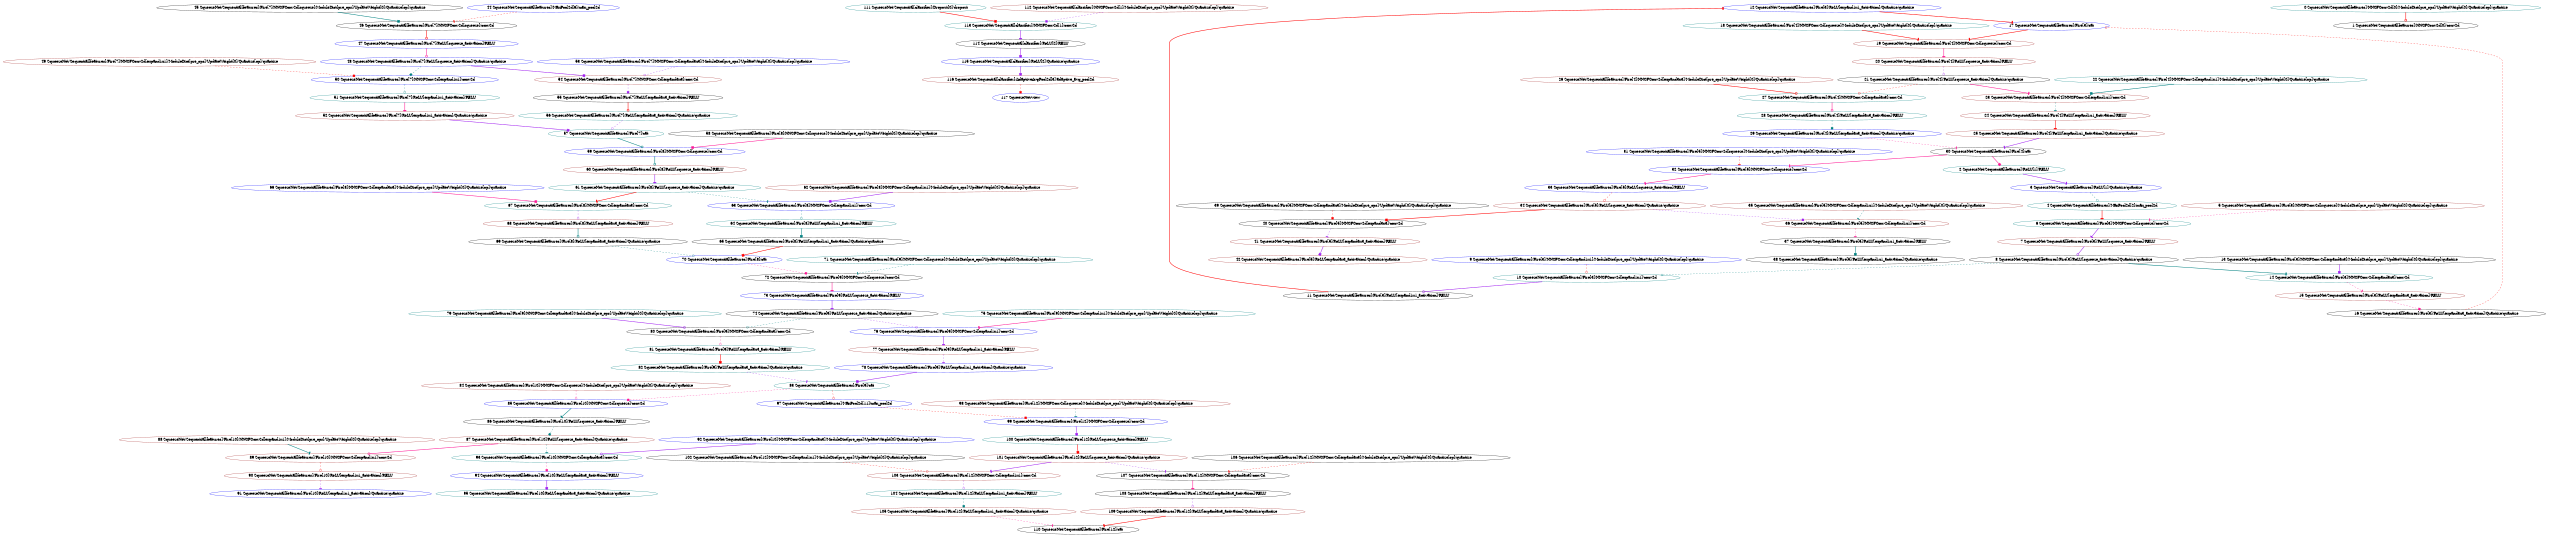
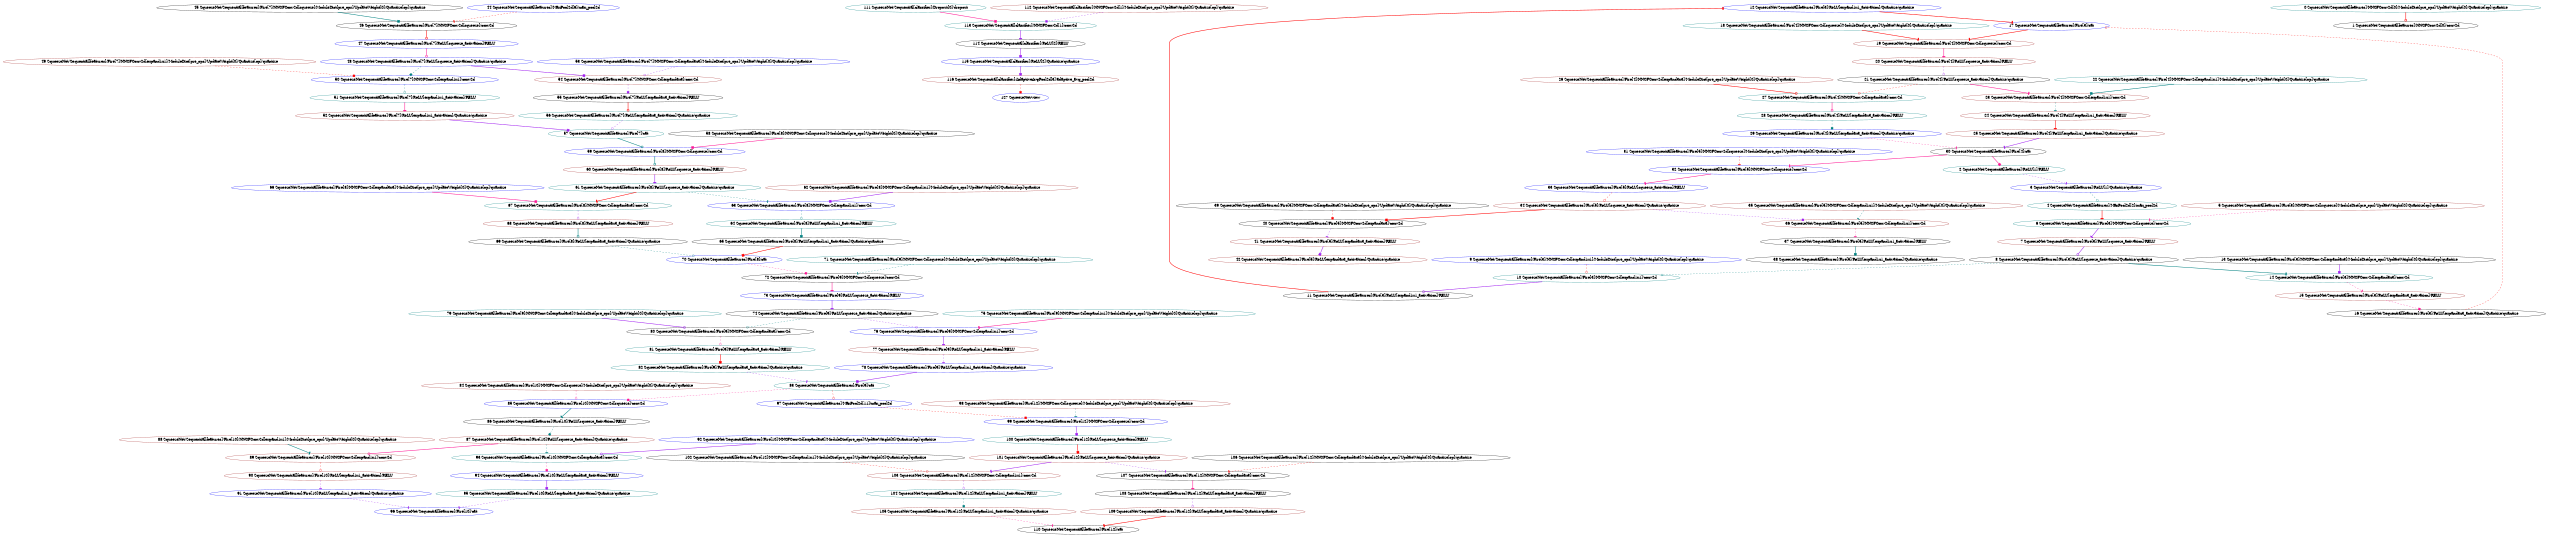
(967, 17) -> (967, 17)
(1021, 98) -> (1021, 98)
(2044, 179) -> (2044, 179)
none -> (434, 512)
